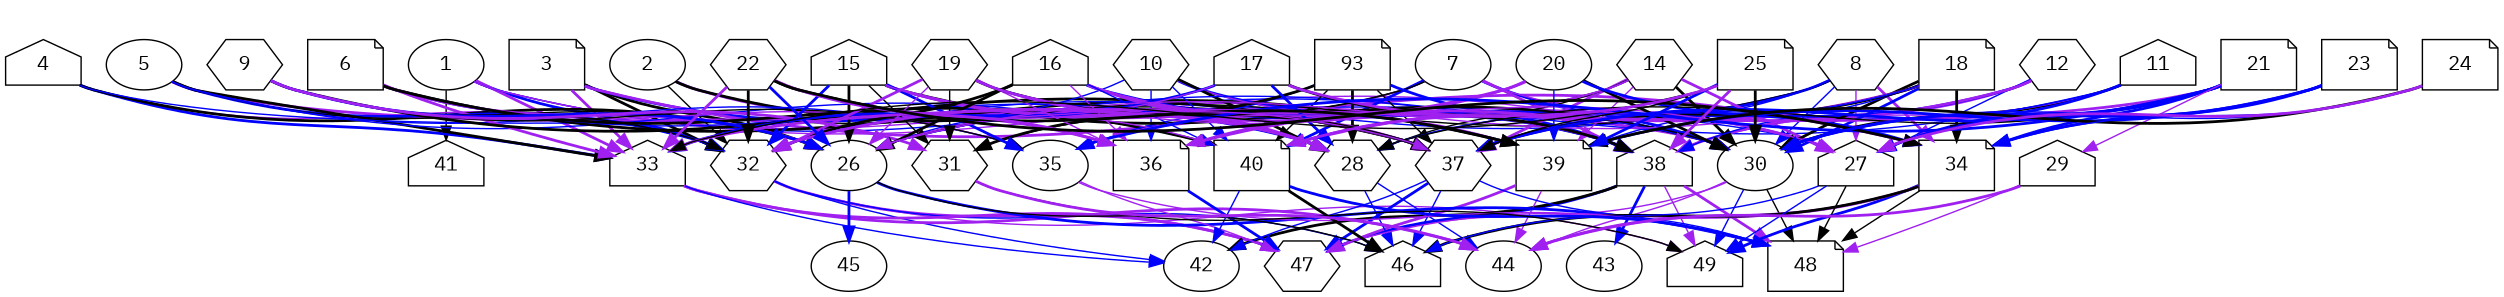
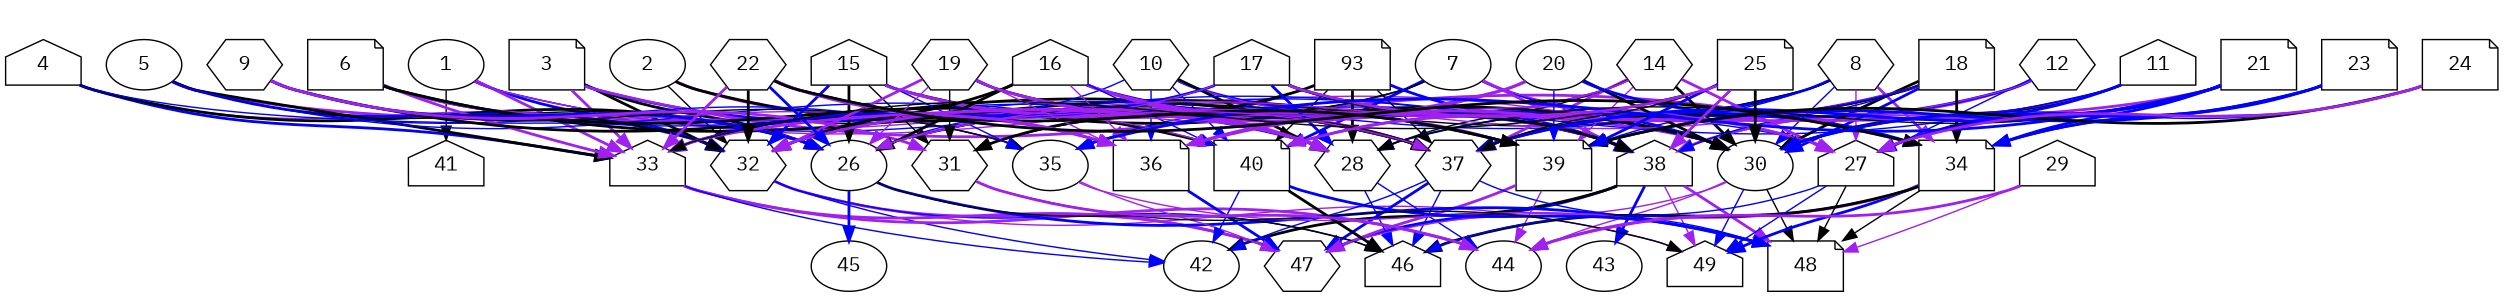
(947, 114) -> (947, 114)
(1501, 115) -> (1501, 115)
(2158, 115) -> (1914, 116)
(1668, 117) -> (1668, 117)
